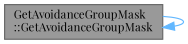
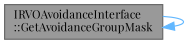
(84, 22) -> (84, 22)
